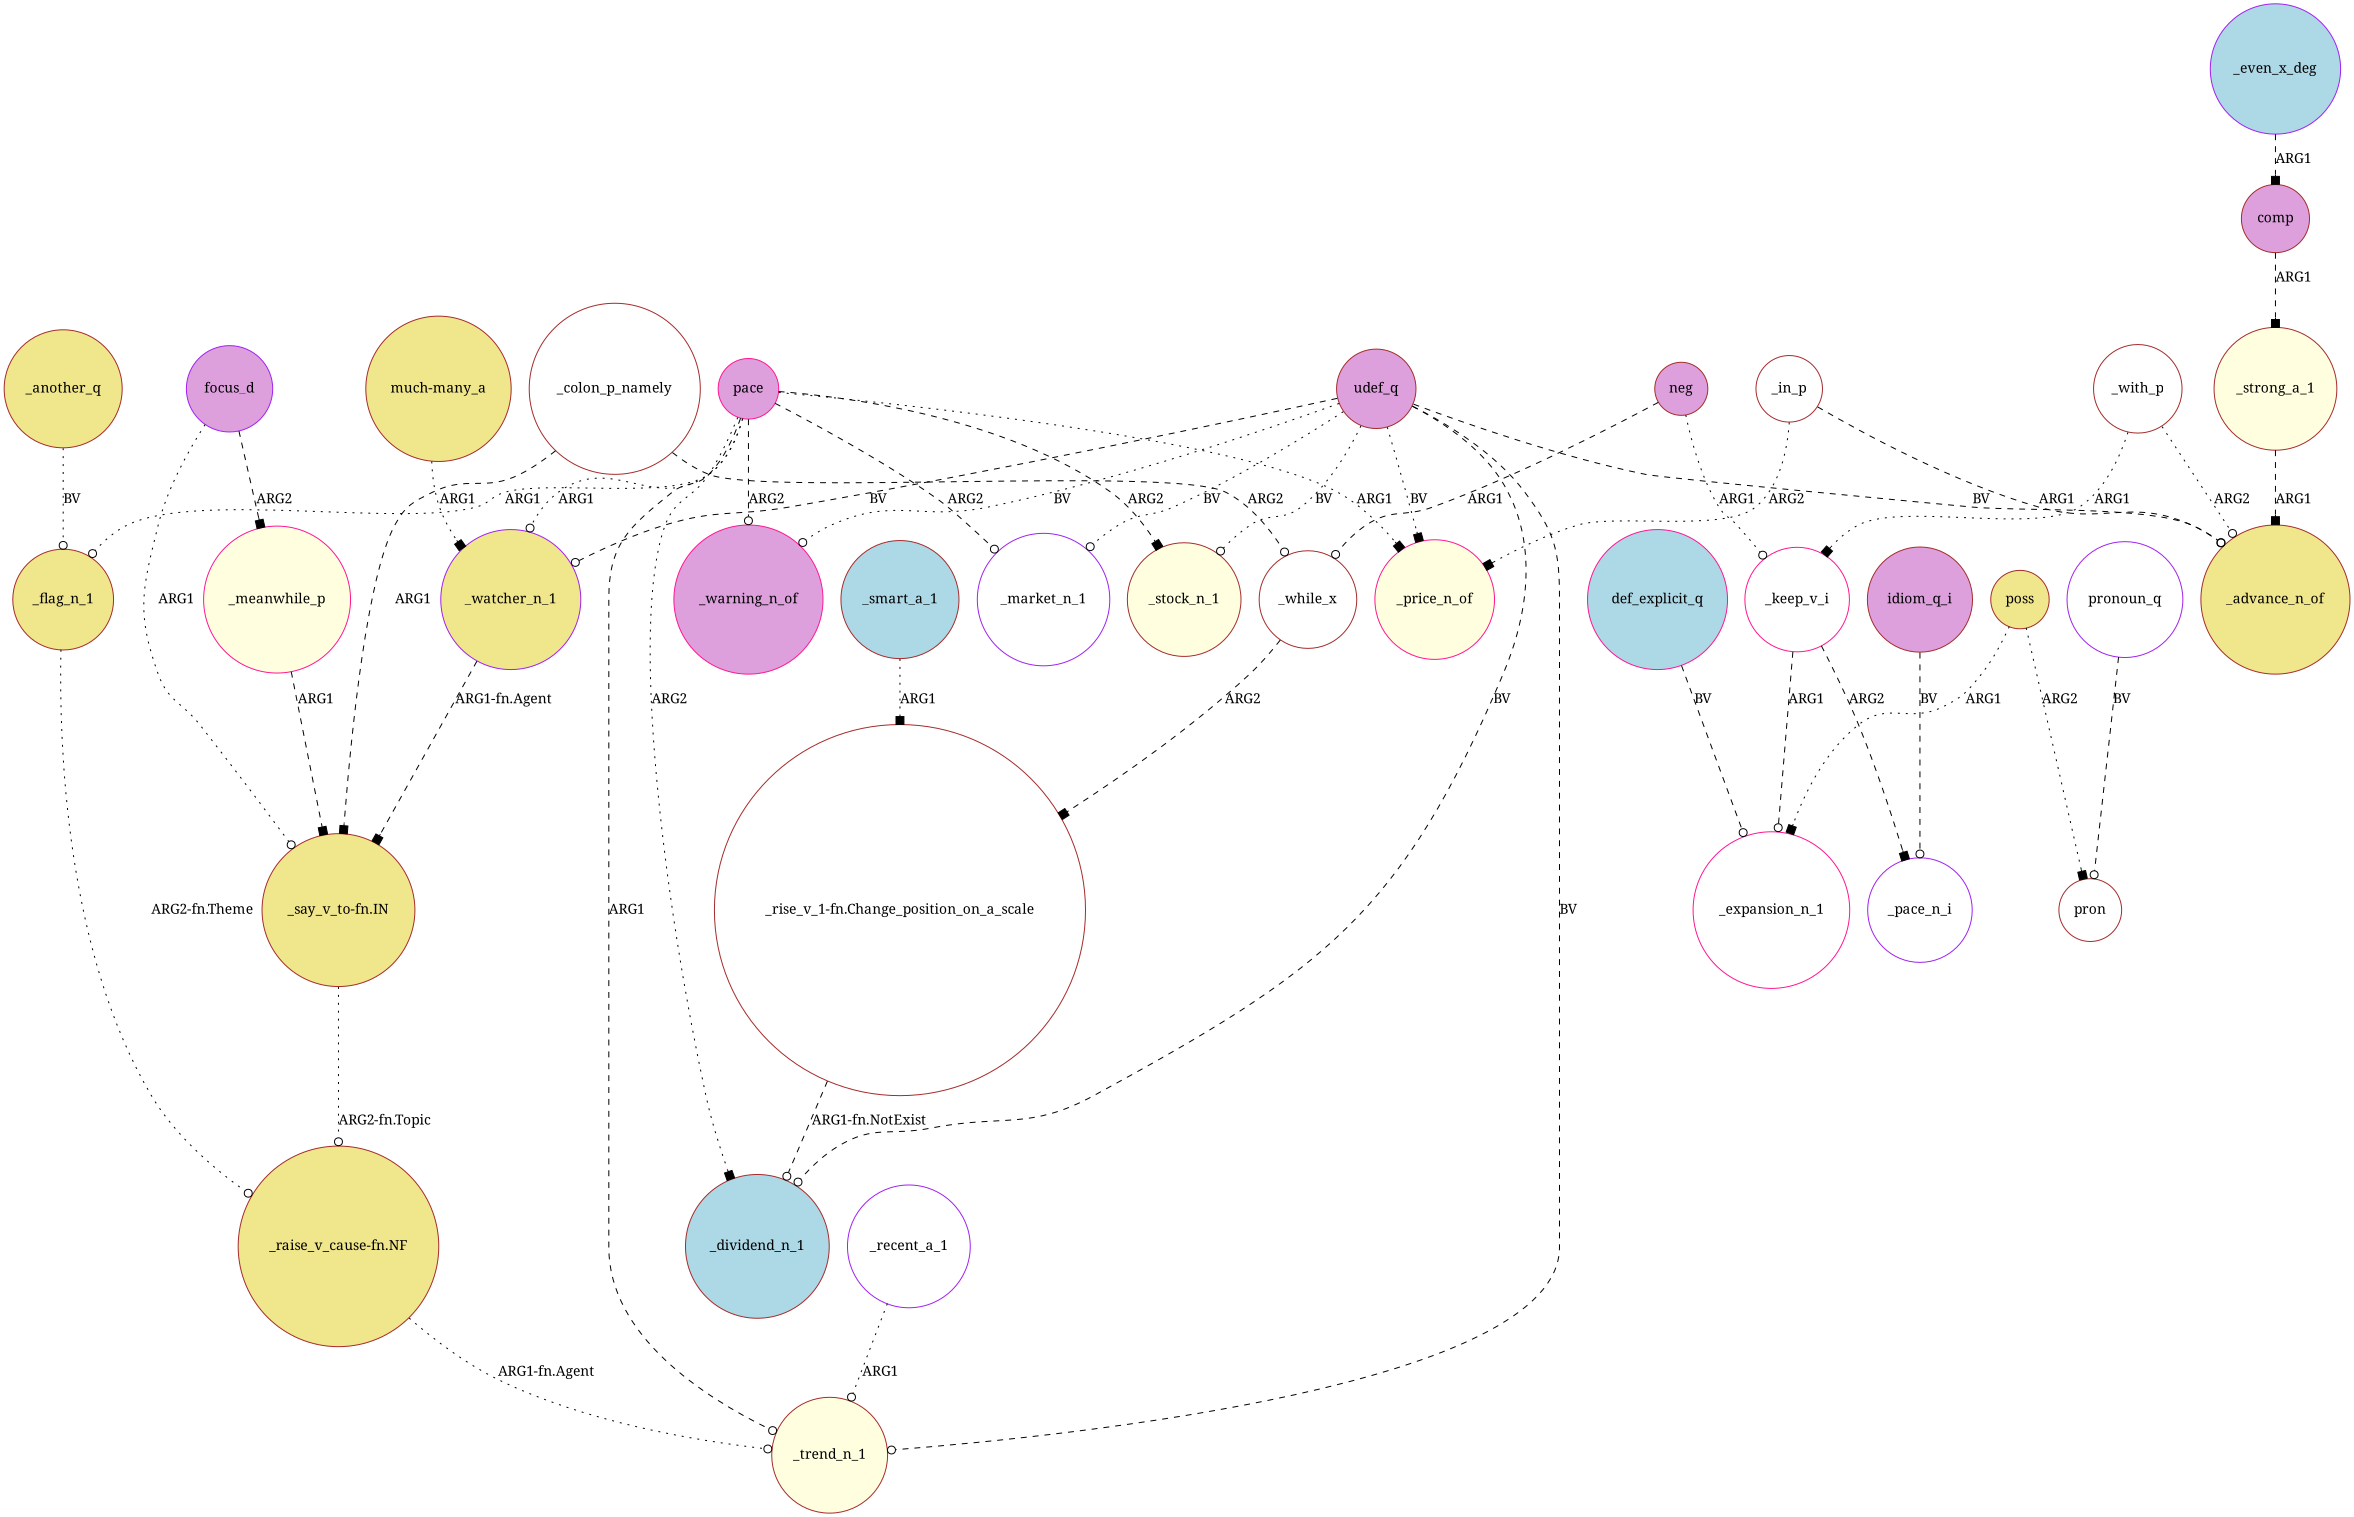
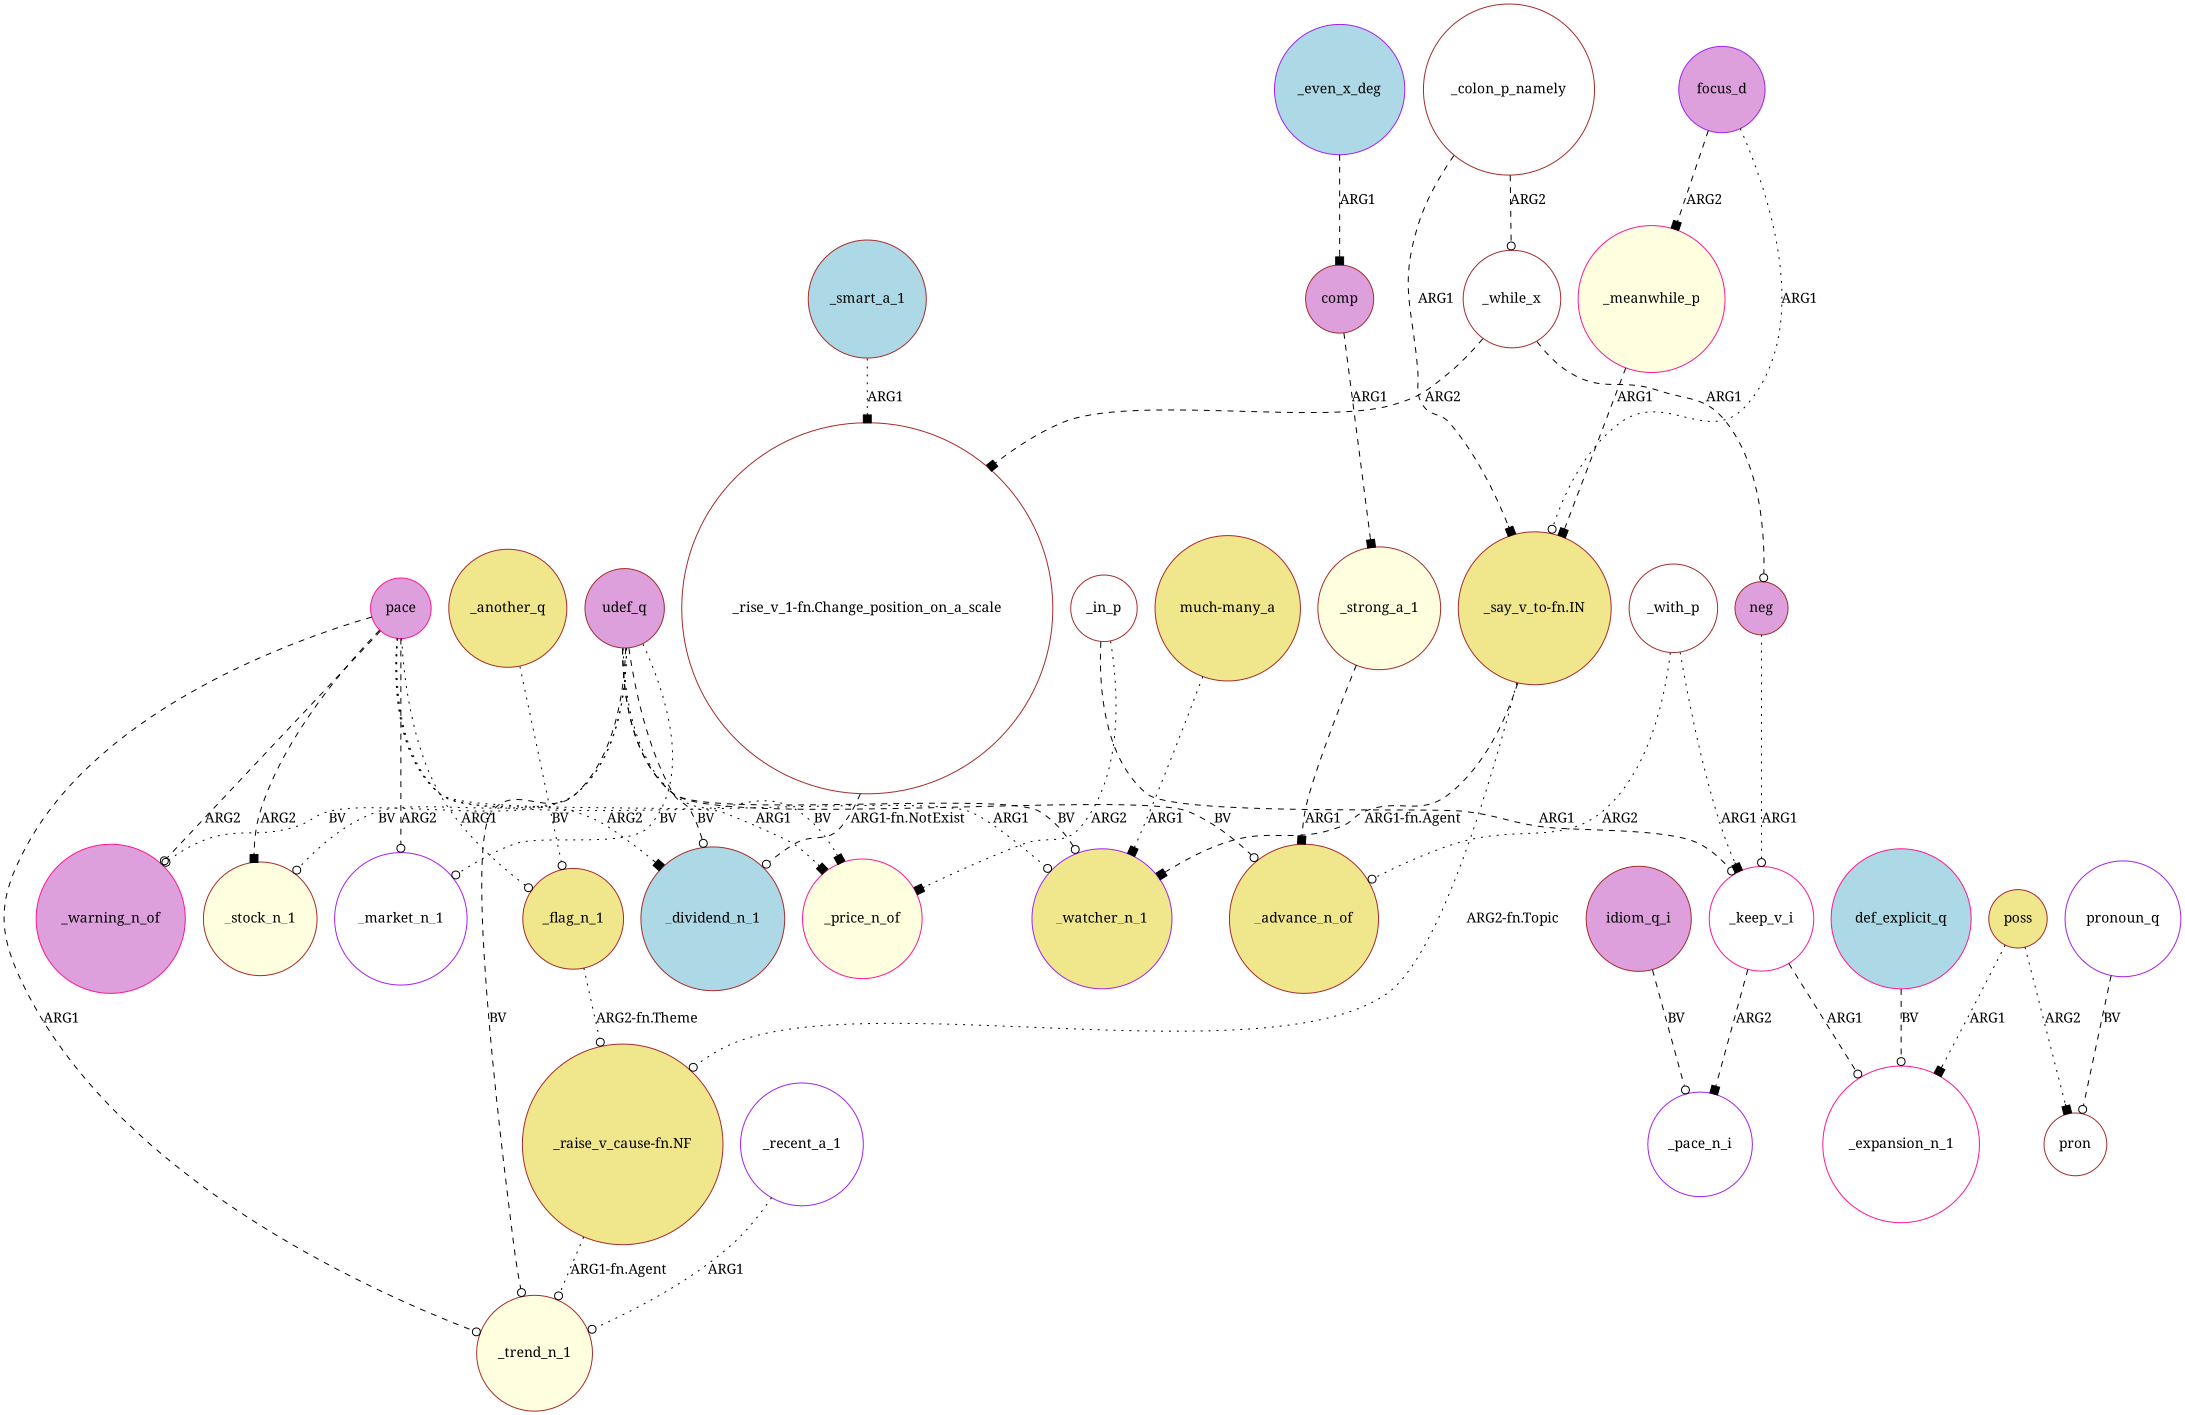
(1490, 484) -> (1706, 404)
(2011, 498) -> (1342, 810)
(429, 748) -> (1351, 821)
